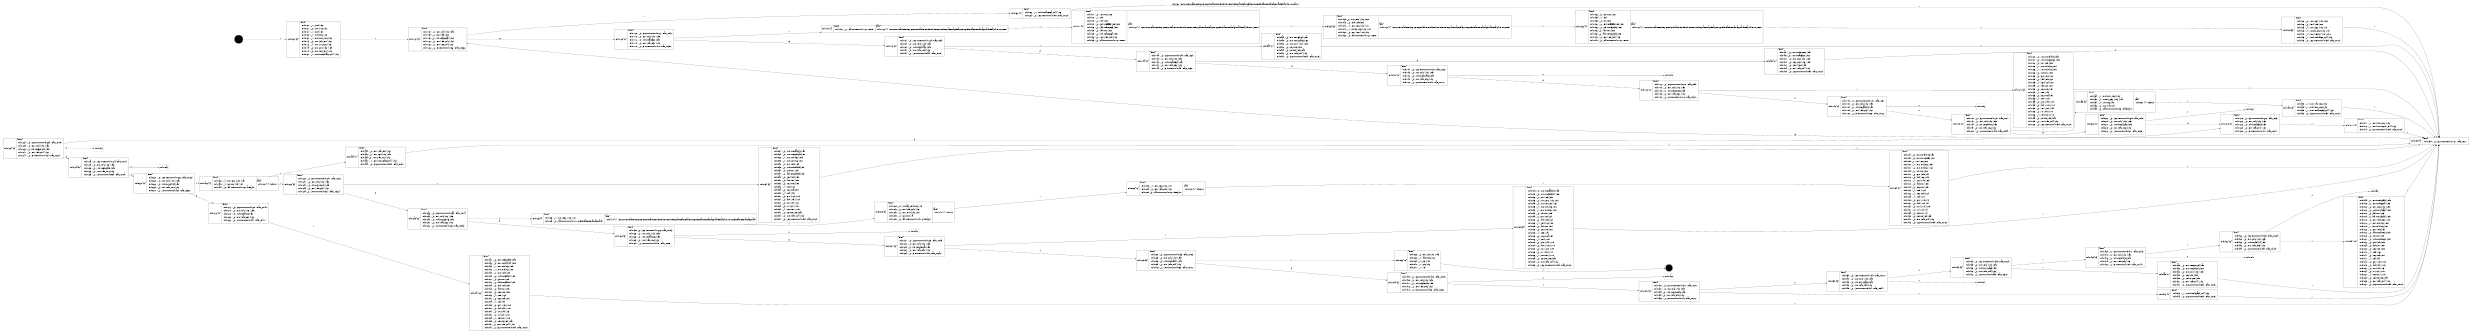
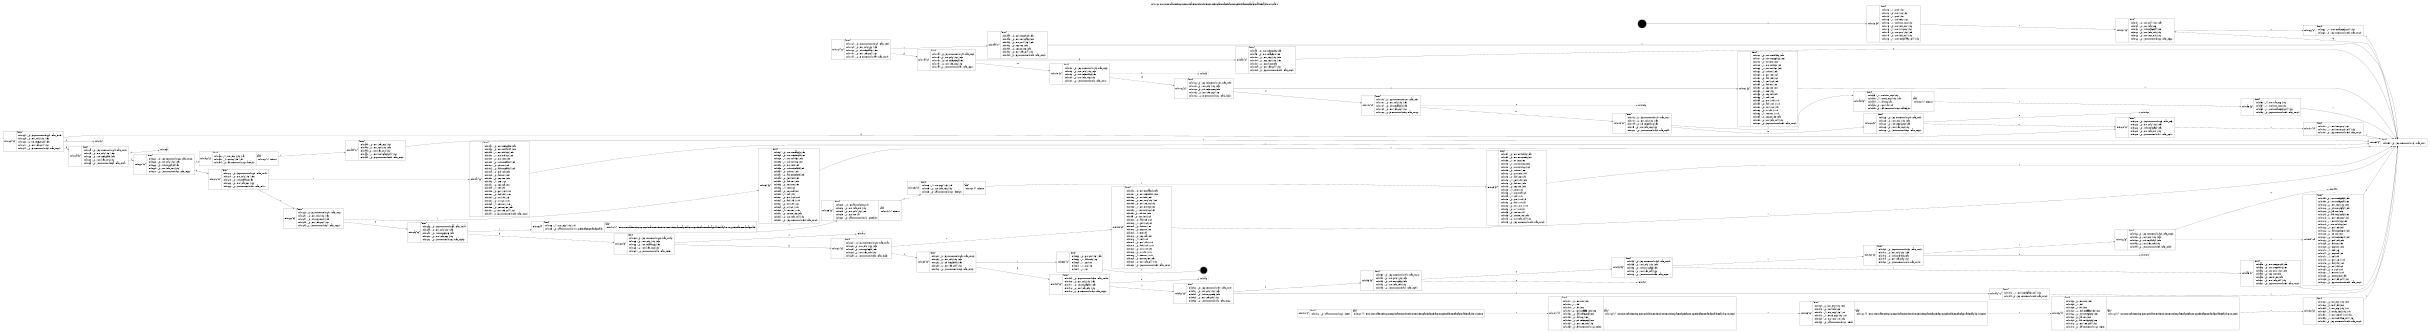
(644, 39) -> none
(280, 184) -> (276, 199)
